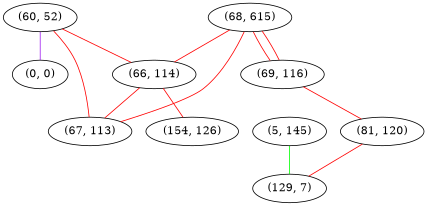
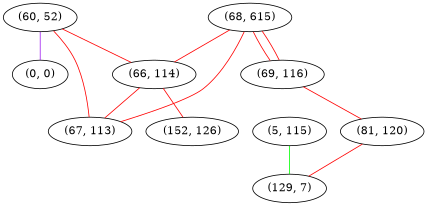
(192, 131) -> (192, 131)
(290, 131) -> (290, 131)
